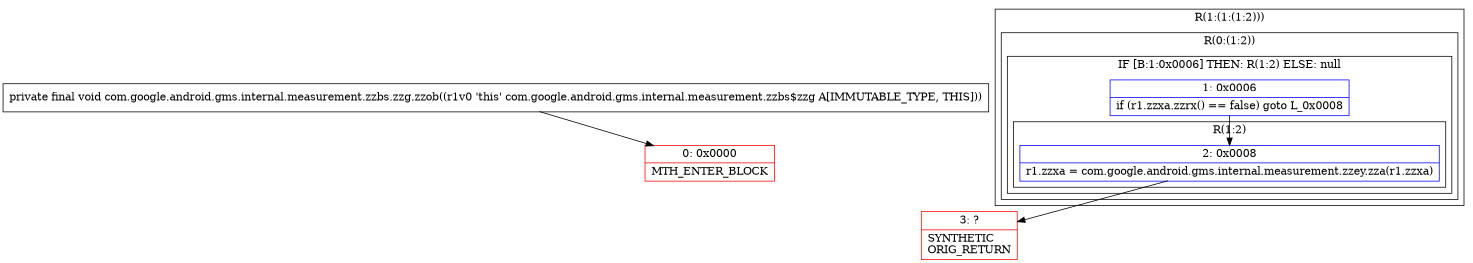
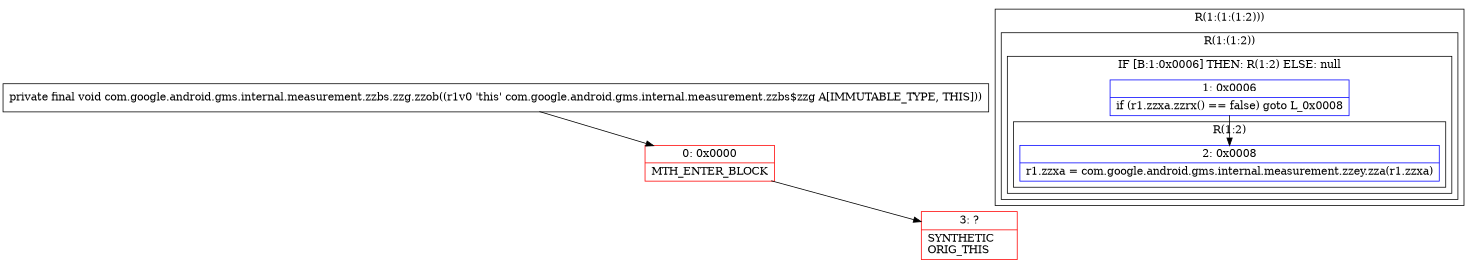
(1230, 41) -> (1230, 41)
(1096, 200) -> (843, 200)
(969, 250) -> (959, 250)
